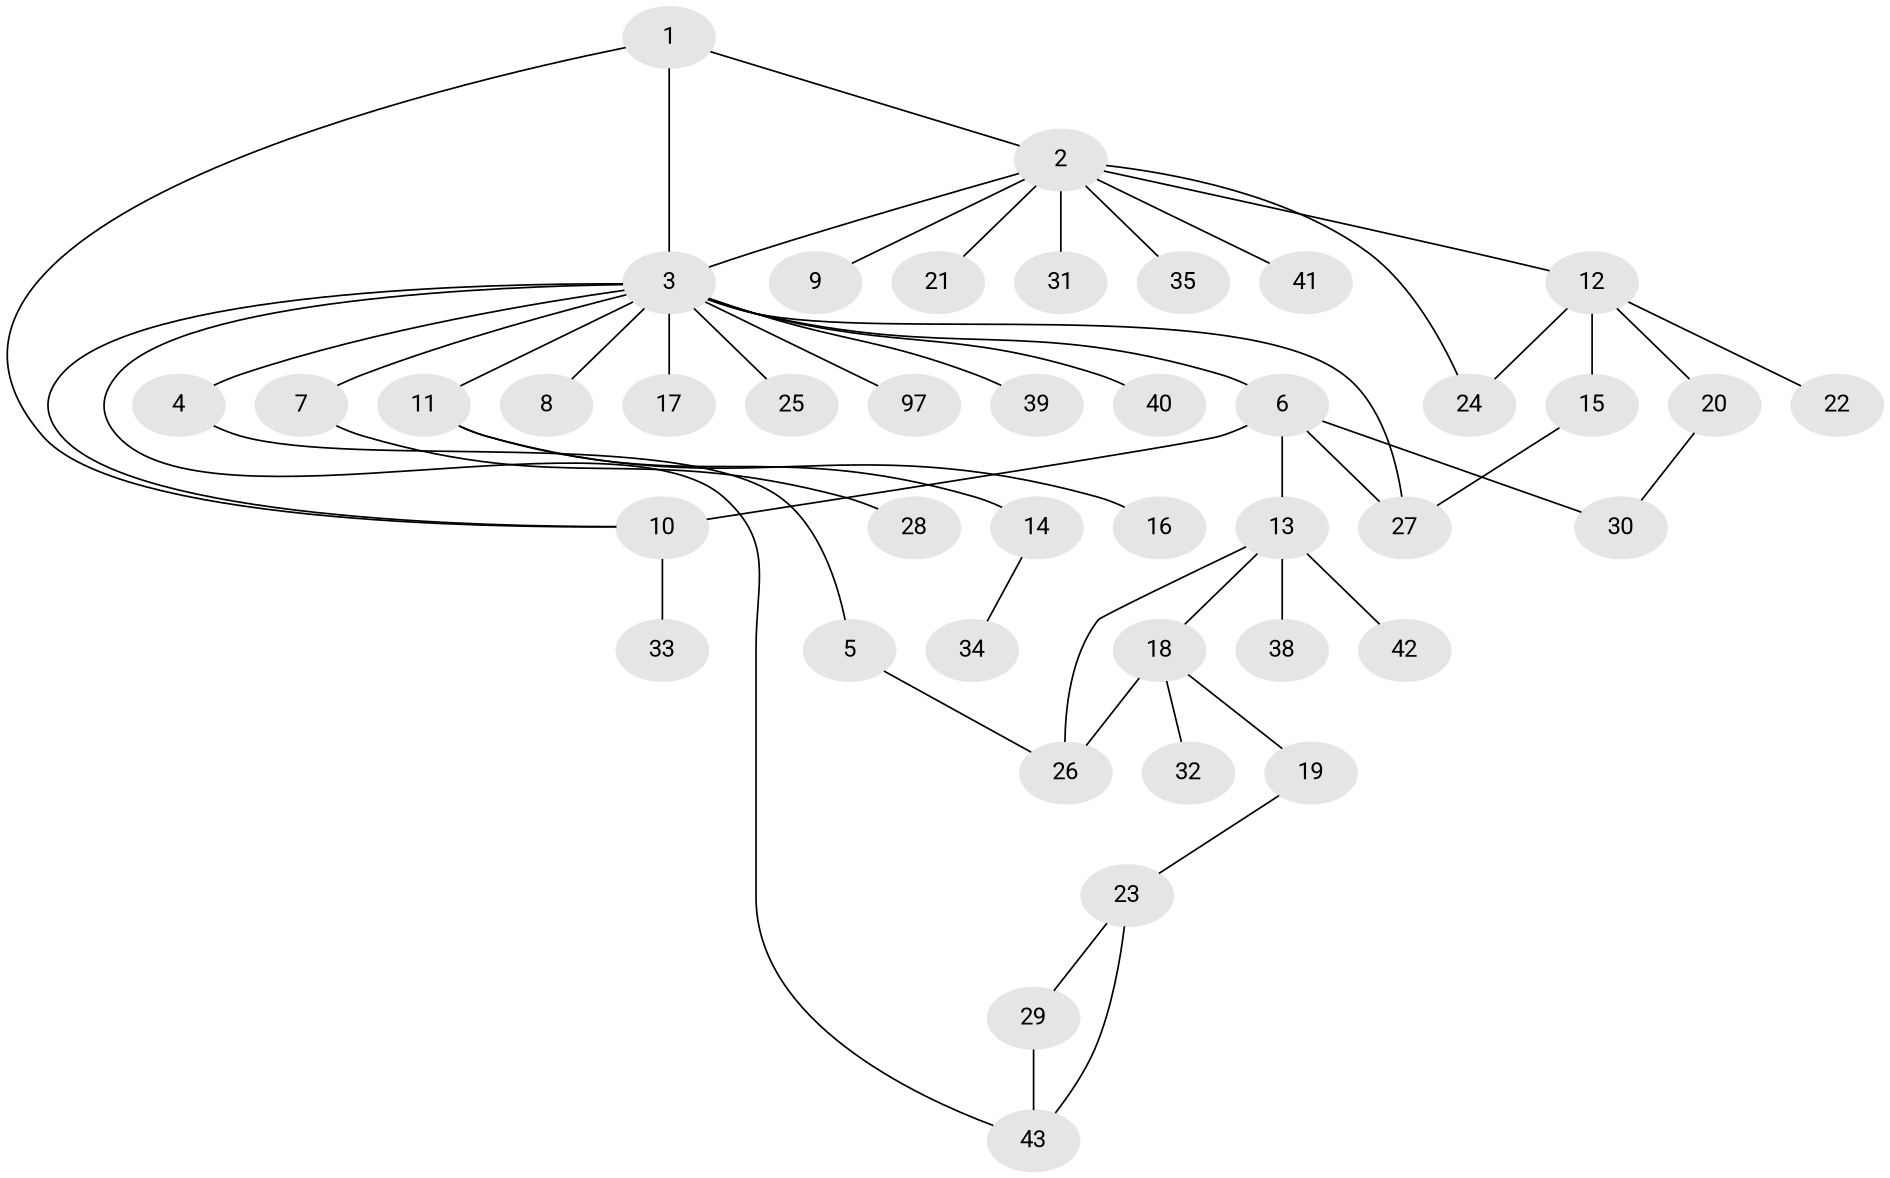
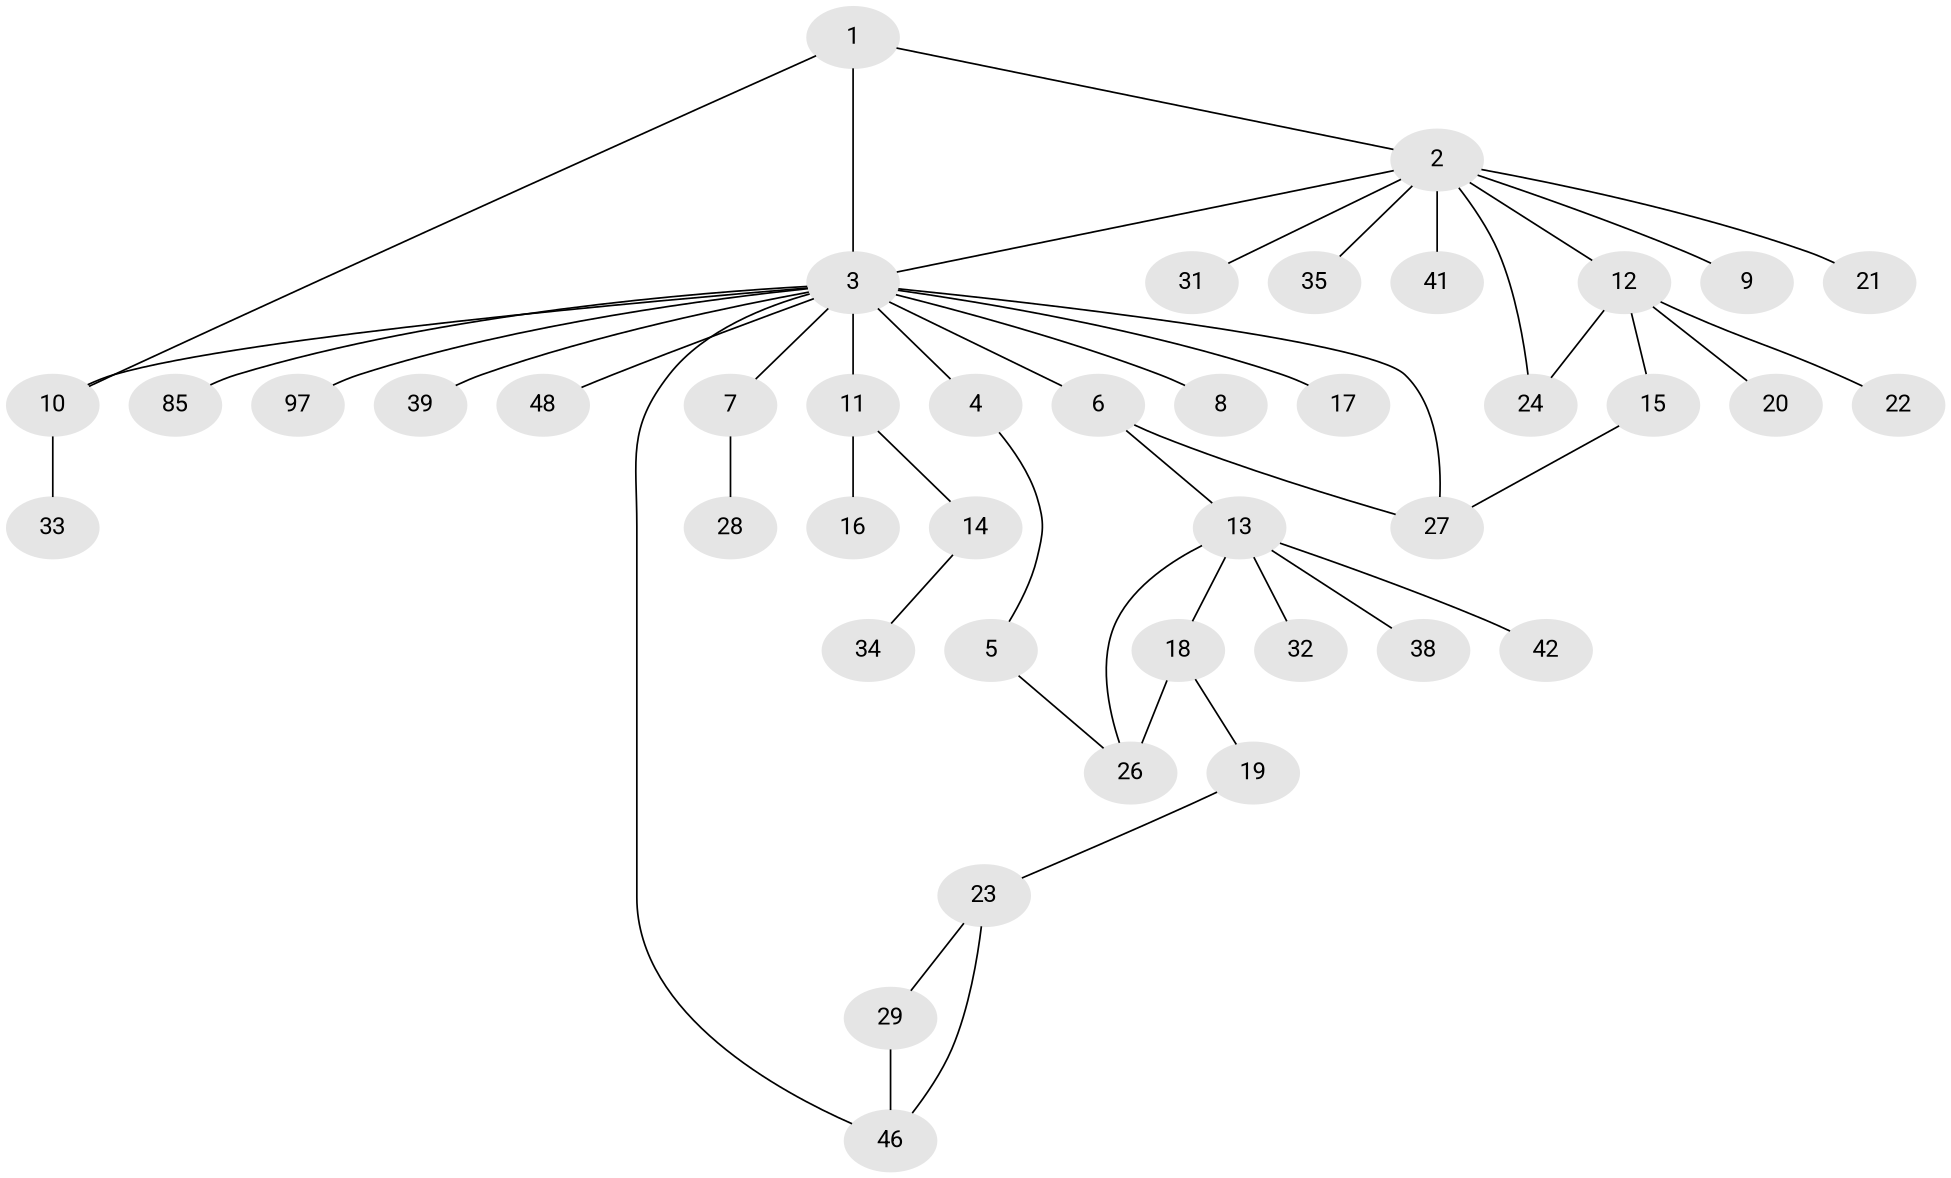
(792, 405) -> (175, 405)
(1160, 405) -> (543, 405)
(1032, 468) -> none
(1621, 528) -> none
(1174, 711) -> (1270, 589)
(1034, 1141) -> (891, 1141)
